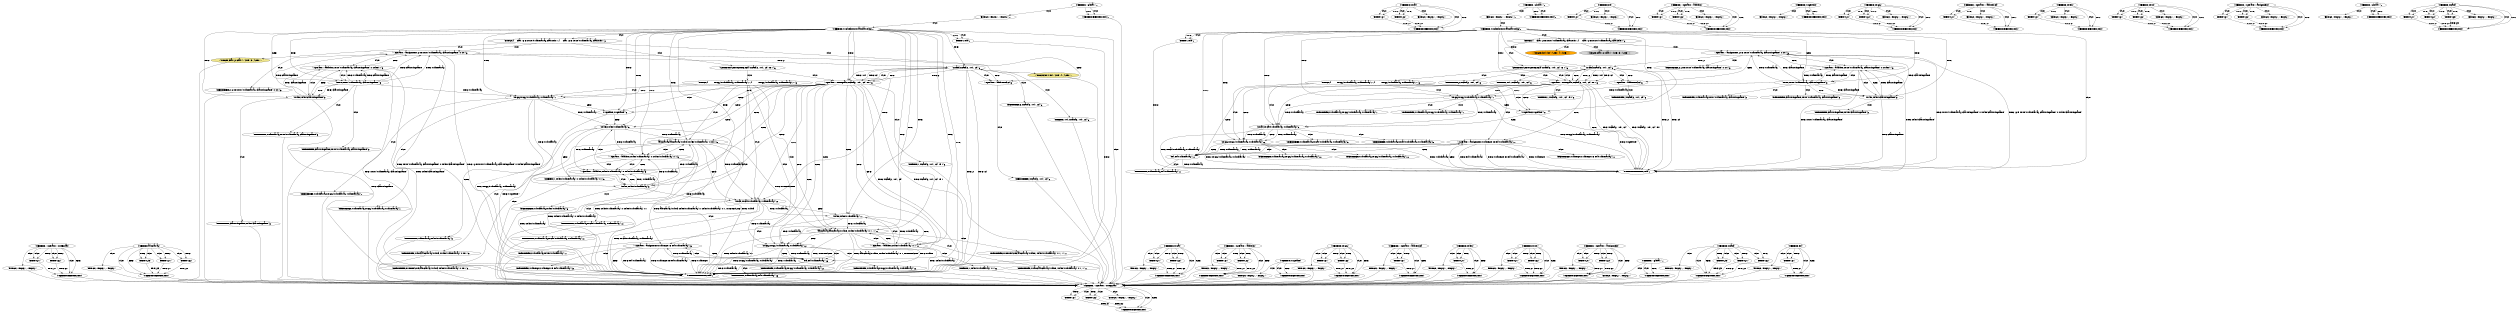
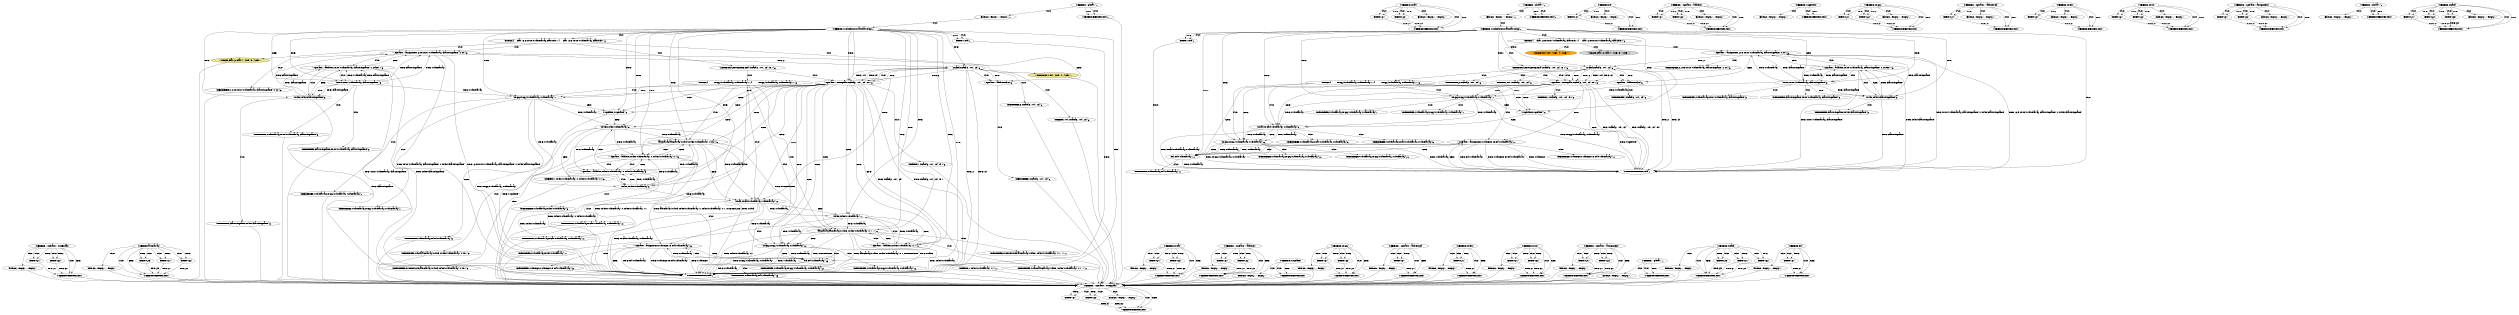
(946, 257) -> none
(996, 268) -> (996, 268)
